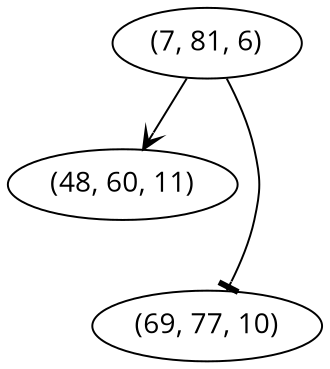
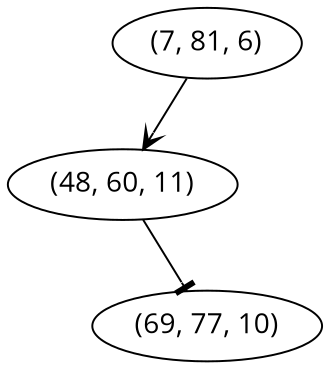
(259, 179) -> (162, 251)
